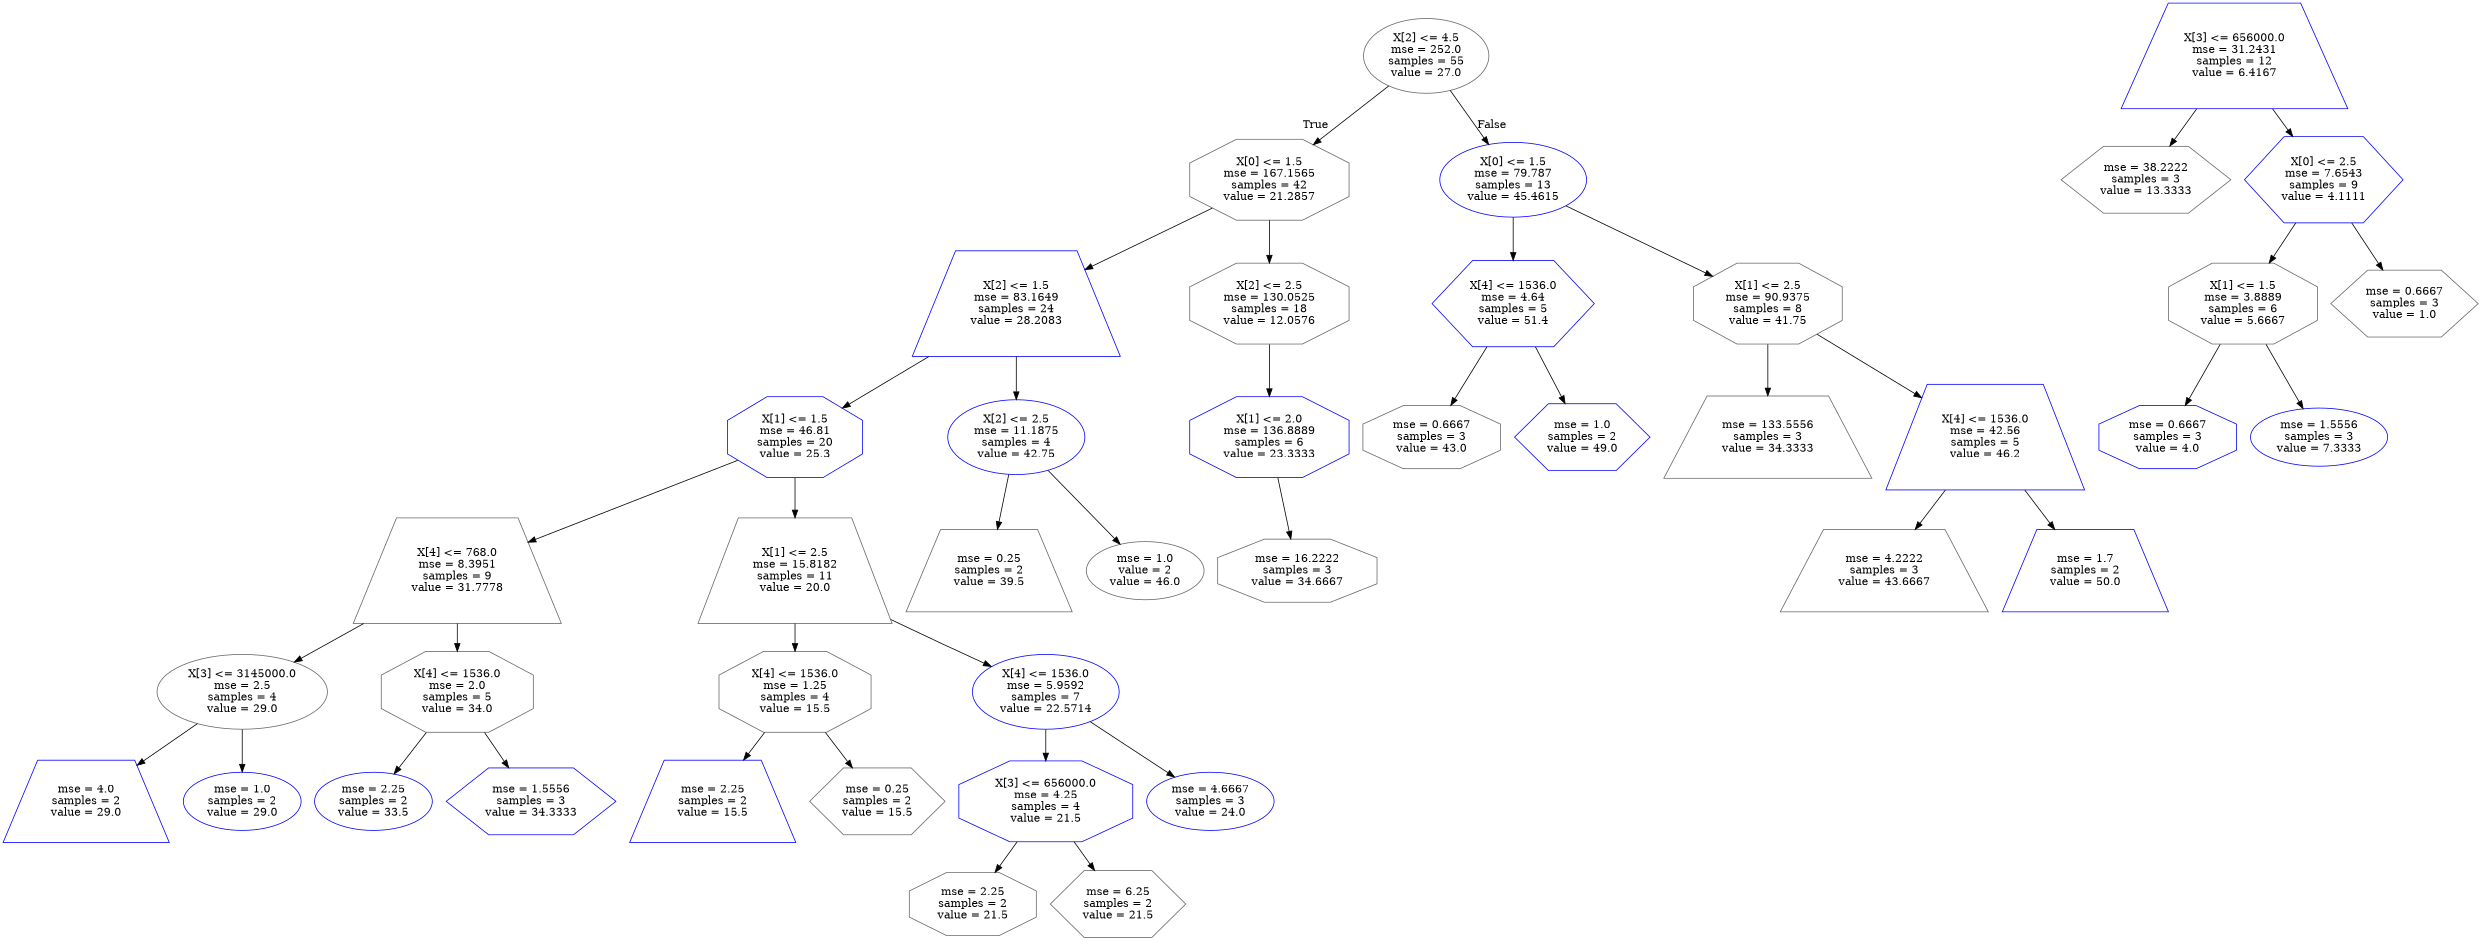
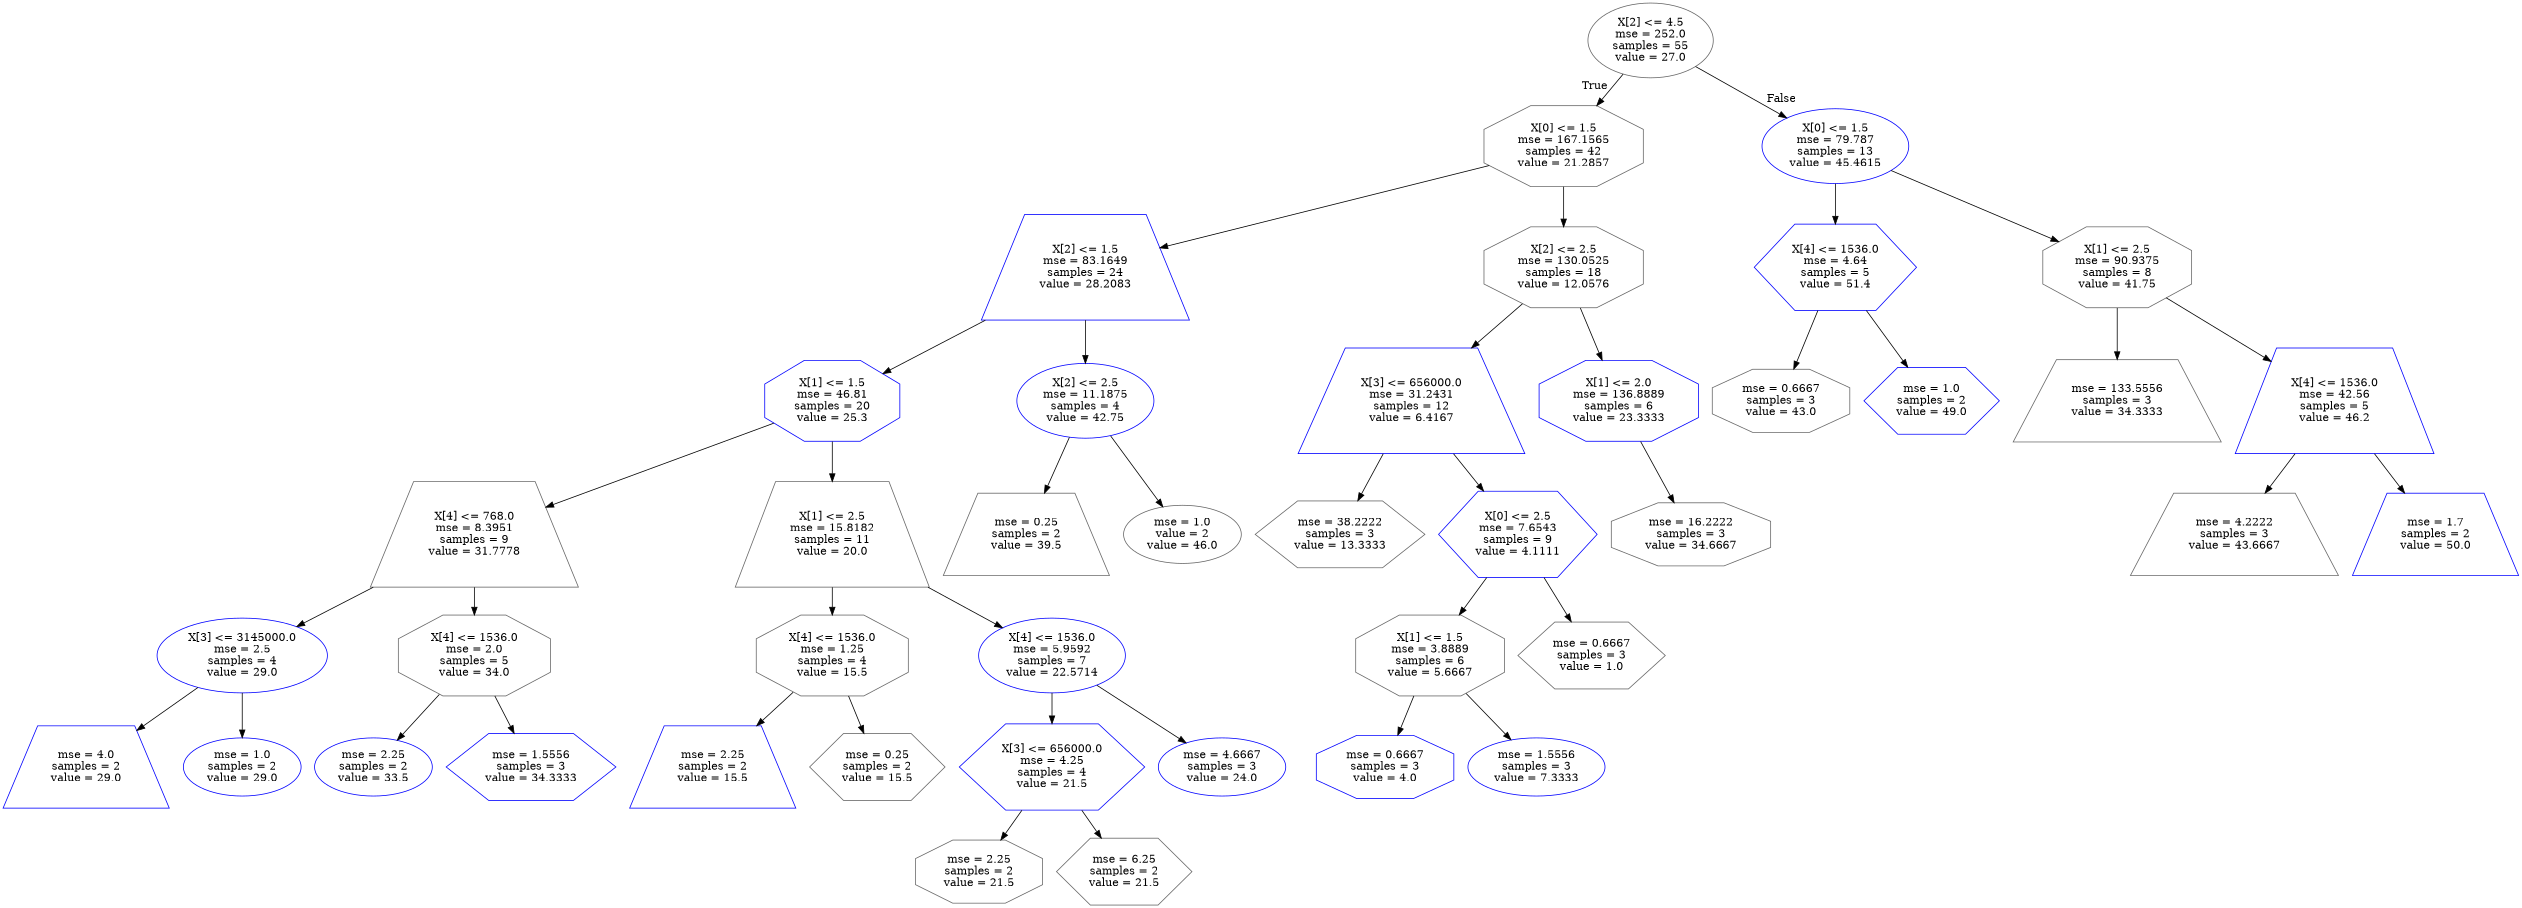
none -> (1500, 323)
(242, 692) -> (242, 655)
(1046, 801) -> (1052, 767)
